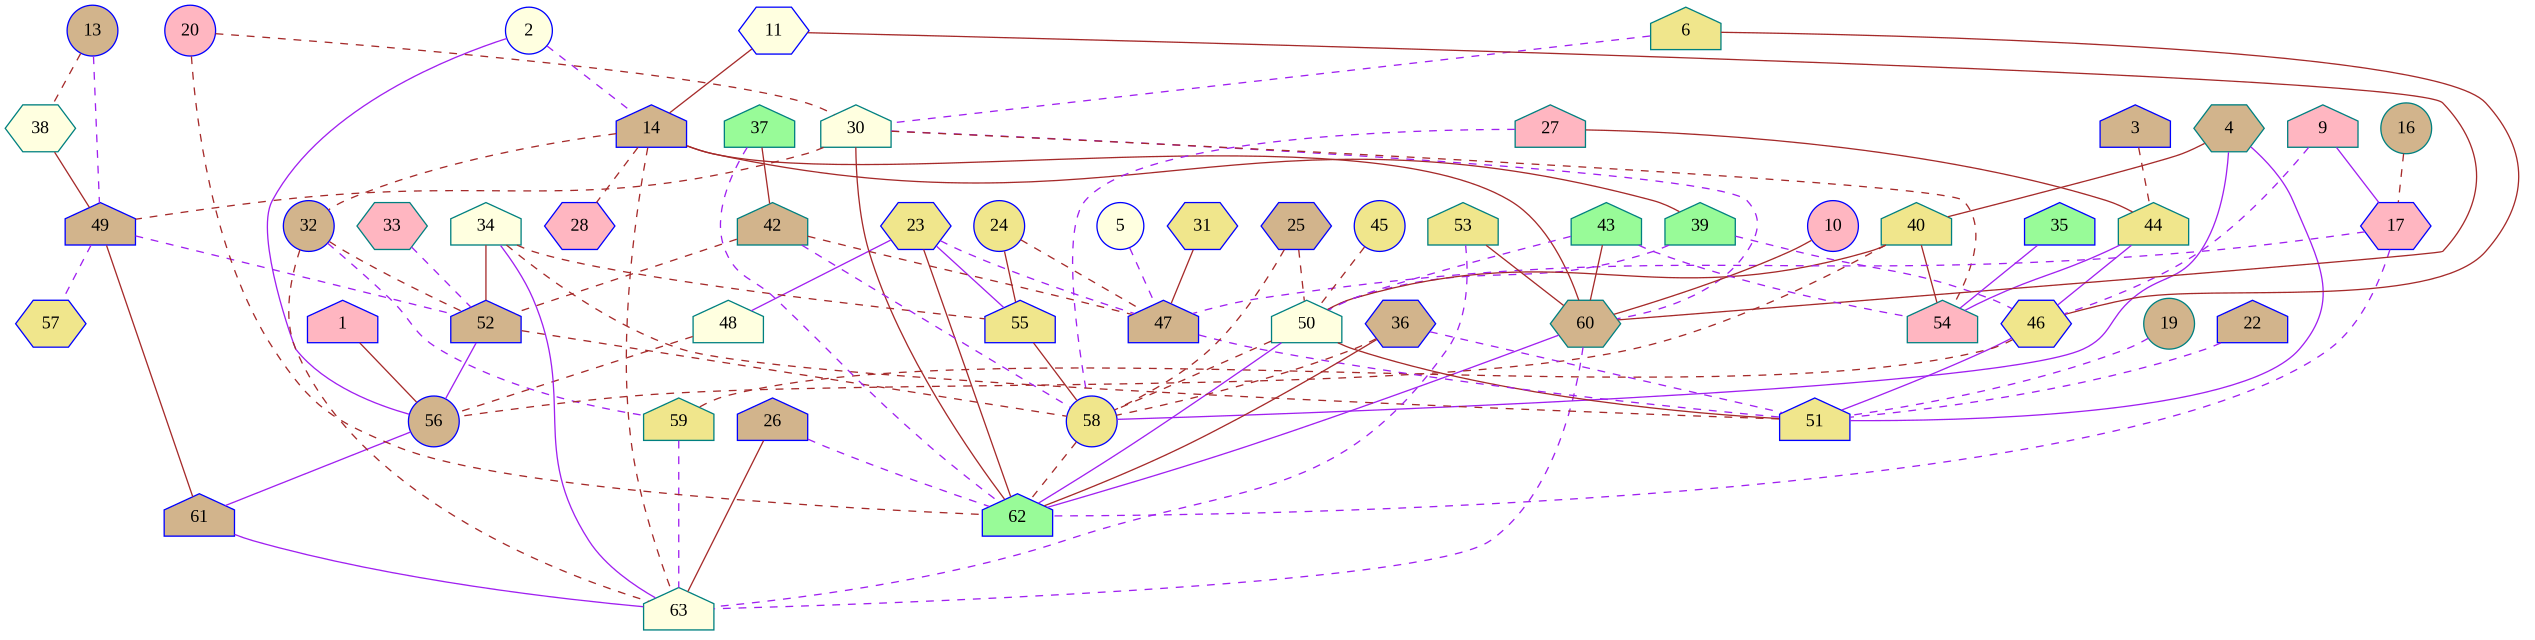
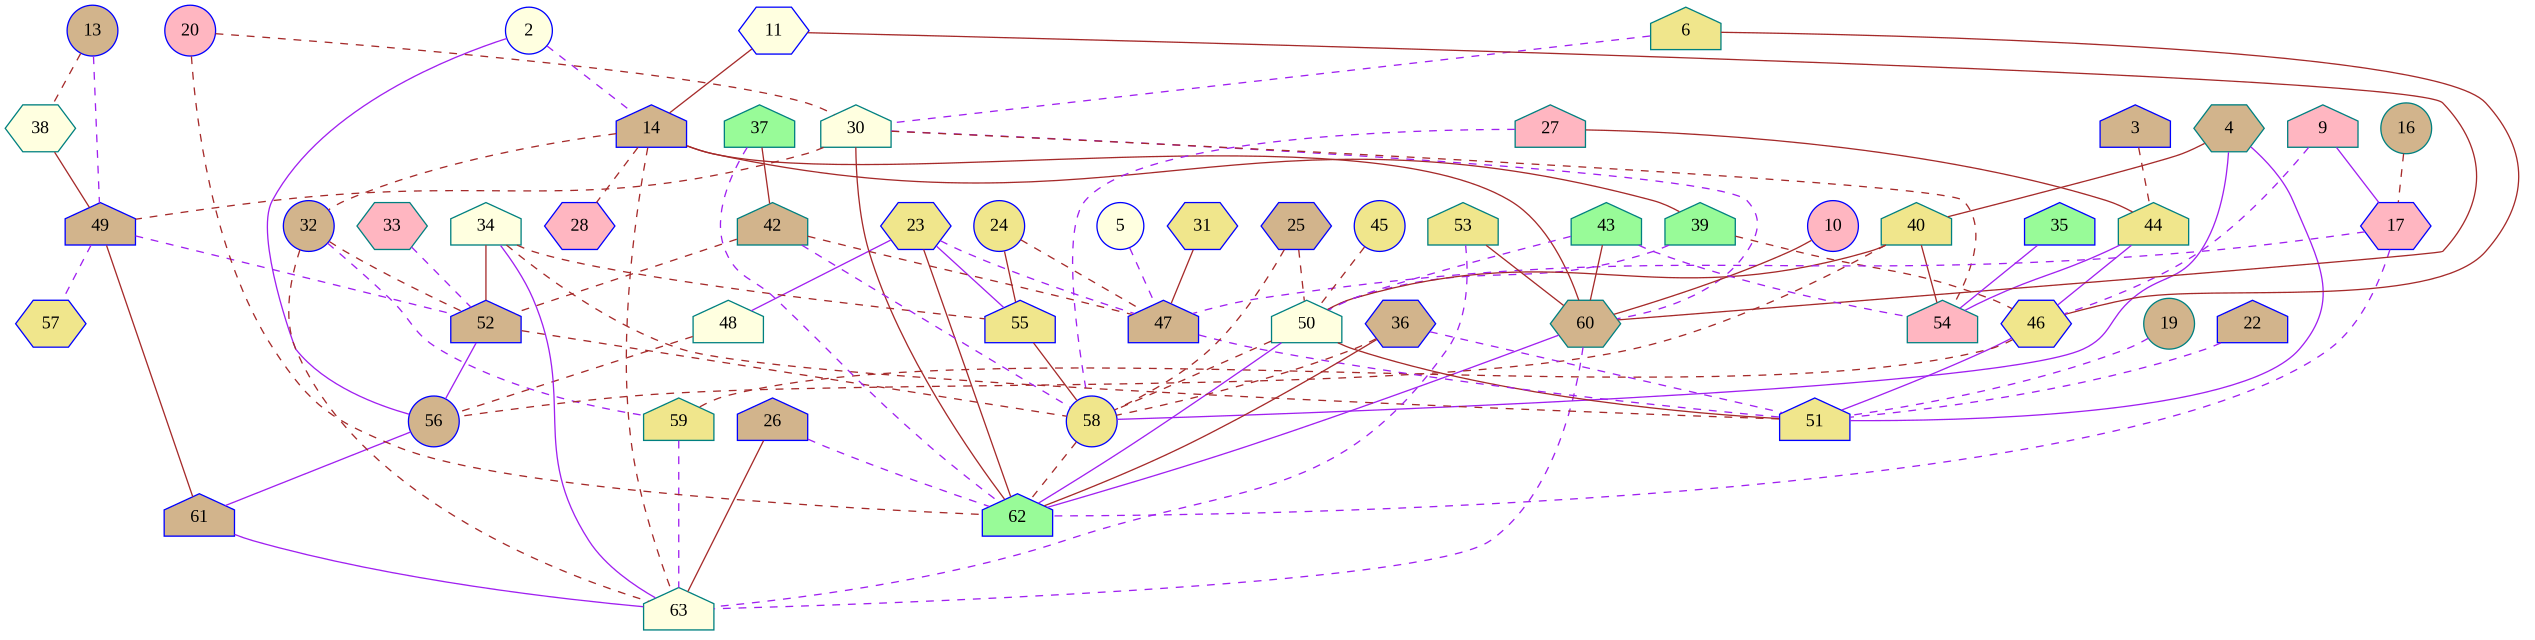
(1910, 275) -> (1910, 275)
(343, 324) -> none
